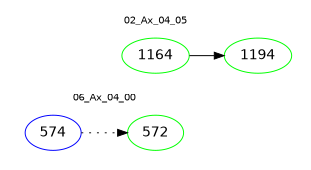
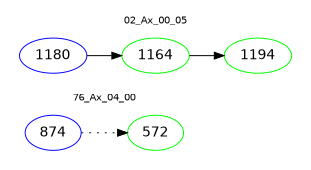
(156, 21) -> (156, 21)
none -> (53, 56)
(104, 98) -> (104, 98)
(53, 133) -> (53, 133)
